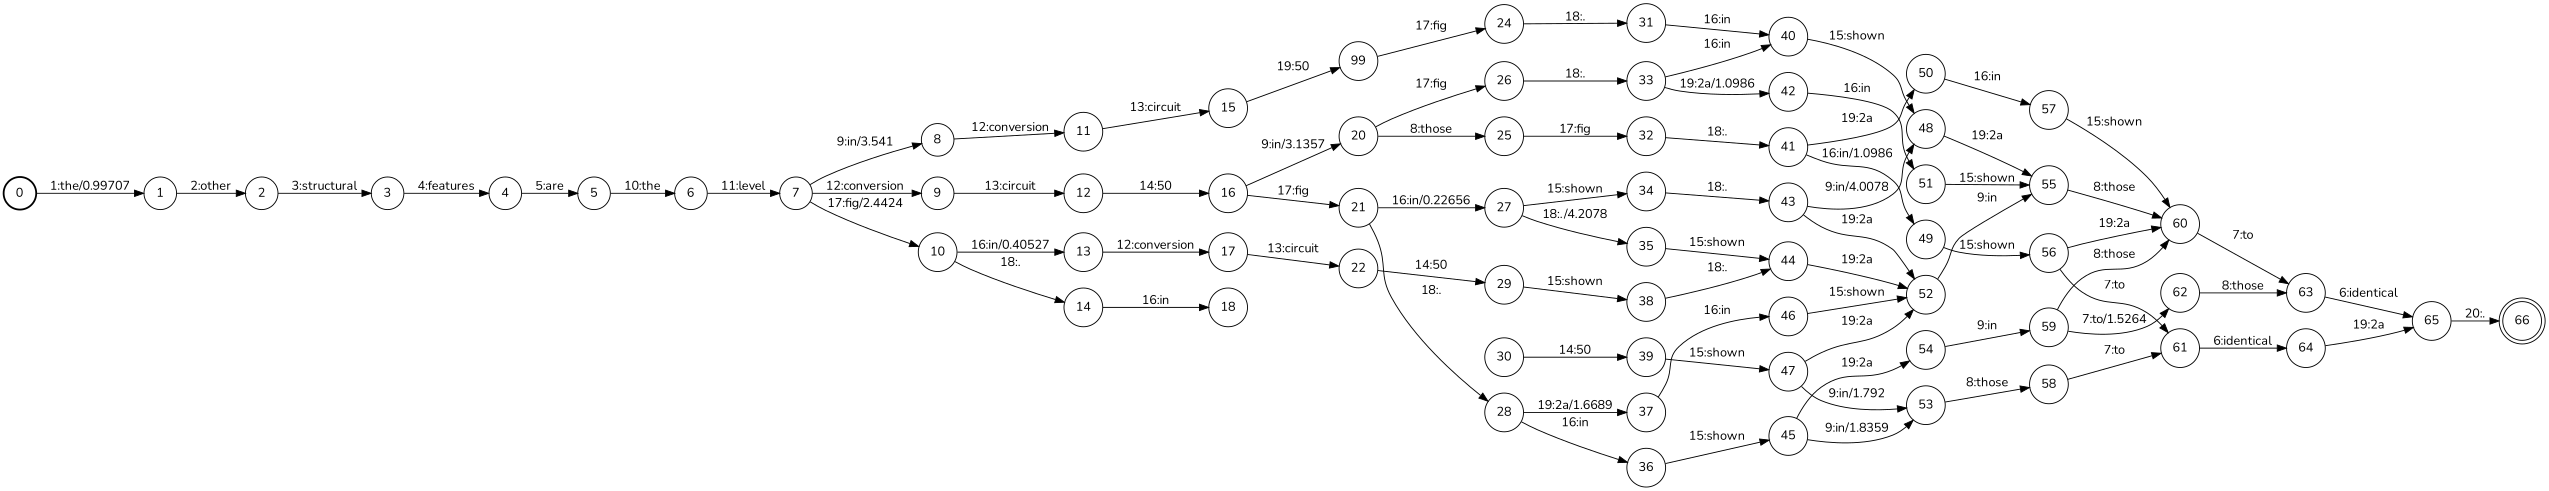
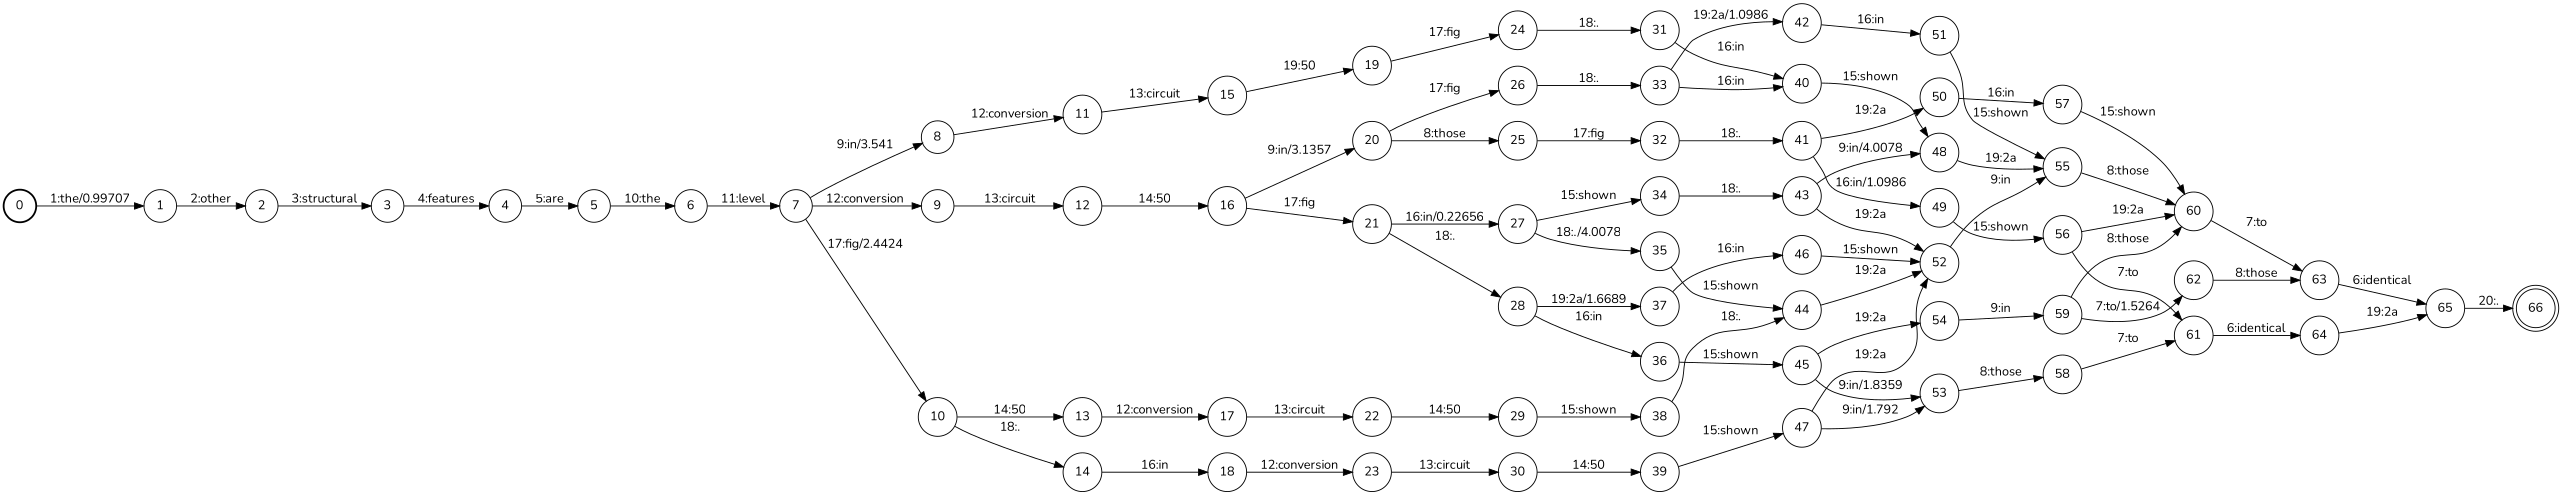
(1358, 61) -> (1372, 66)
(1575, 215) -> (1589, 233)
(1011, 245) -> (1010, 410)
none -> (1372, 472)
